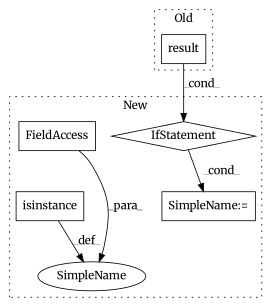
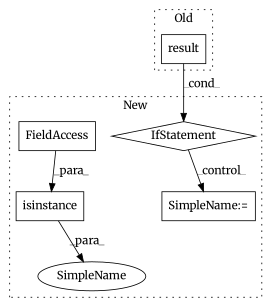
(222, 171) -> (222, 171)
(106, 199) -> (54, 167)
(87, 241) -> (87, 241)
